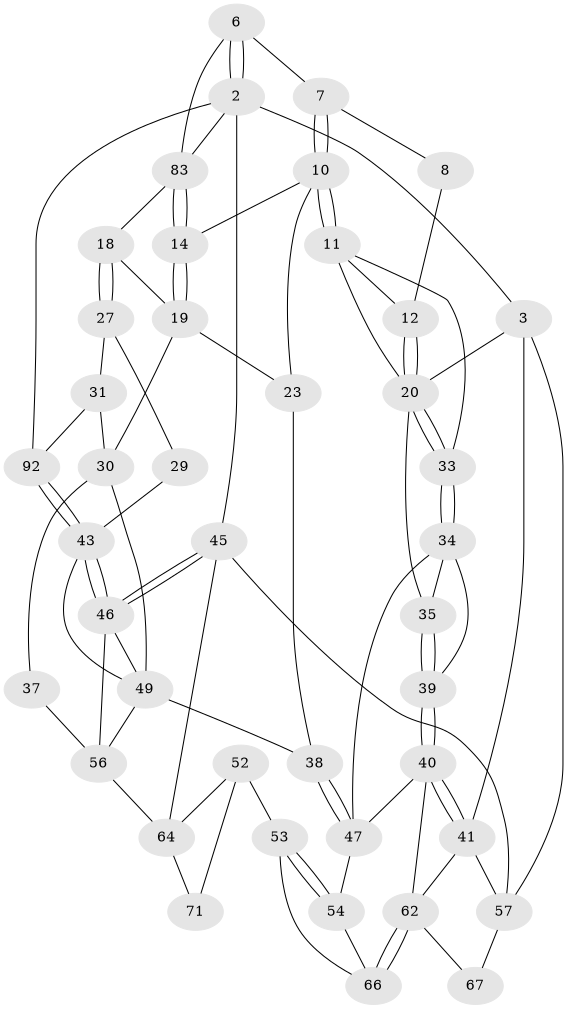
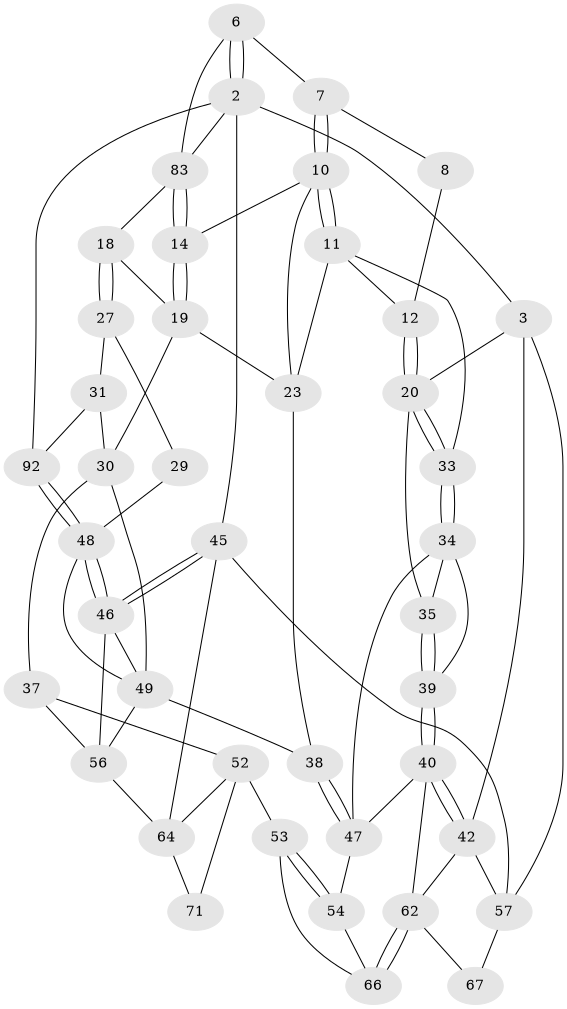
(365, 322) -> (313, 319)
(86, 541) -> (86, 541)
none -> (136, 727)
(467, 838) -> (467, 838)
